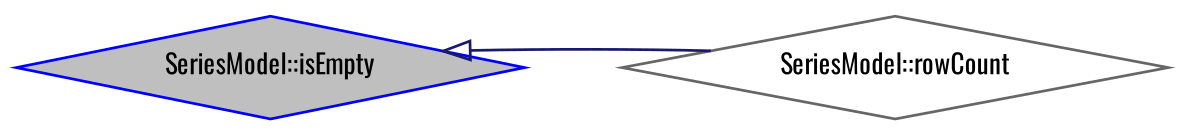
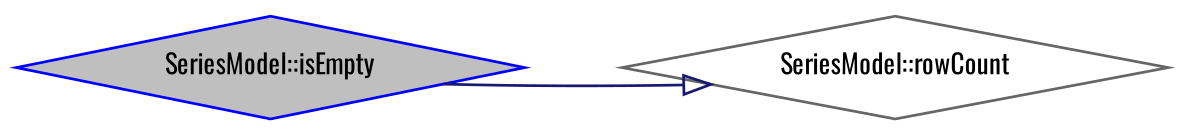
(591, 49) -> (563, 86)
